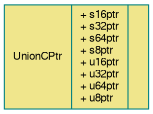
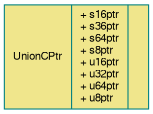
(100, 27) -> (100, 27)
